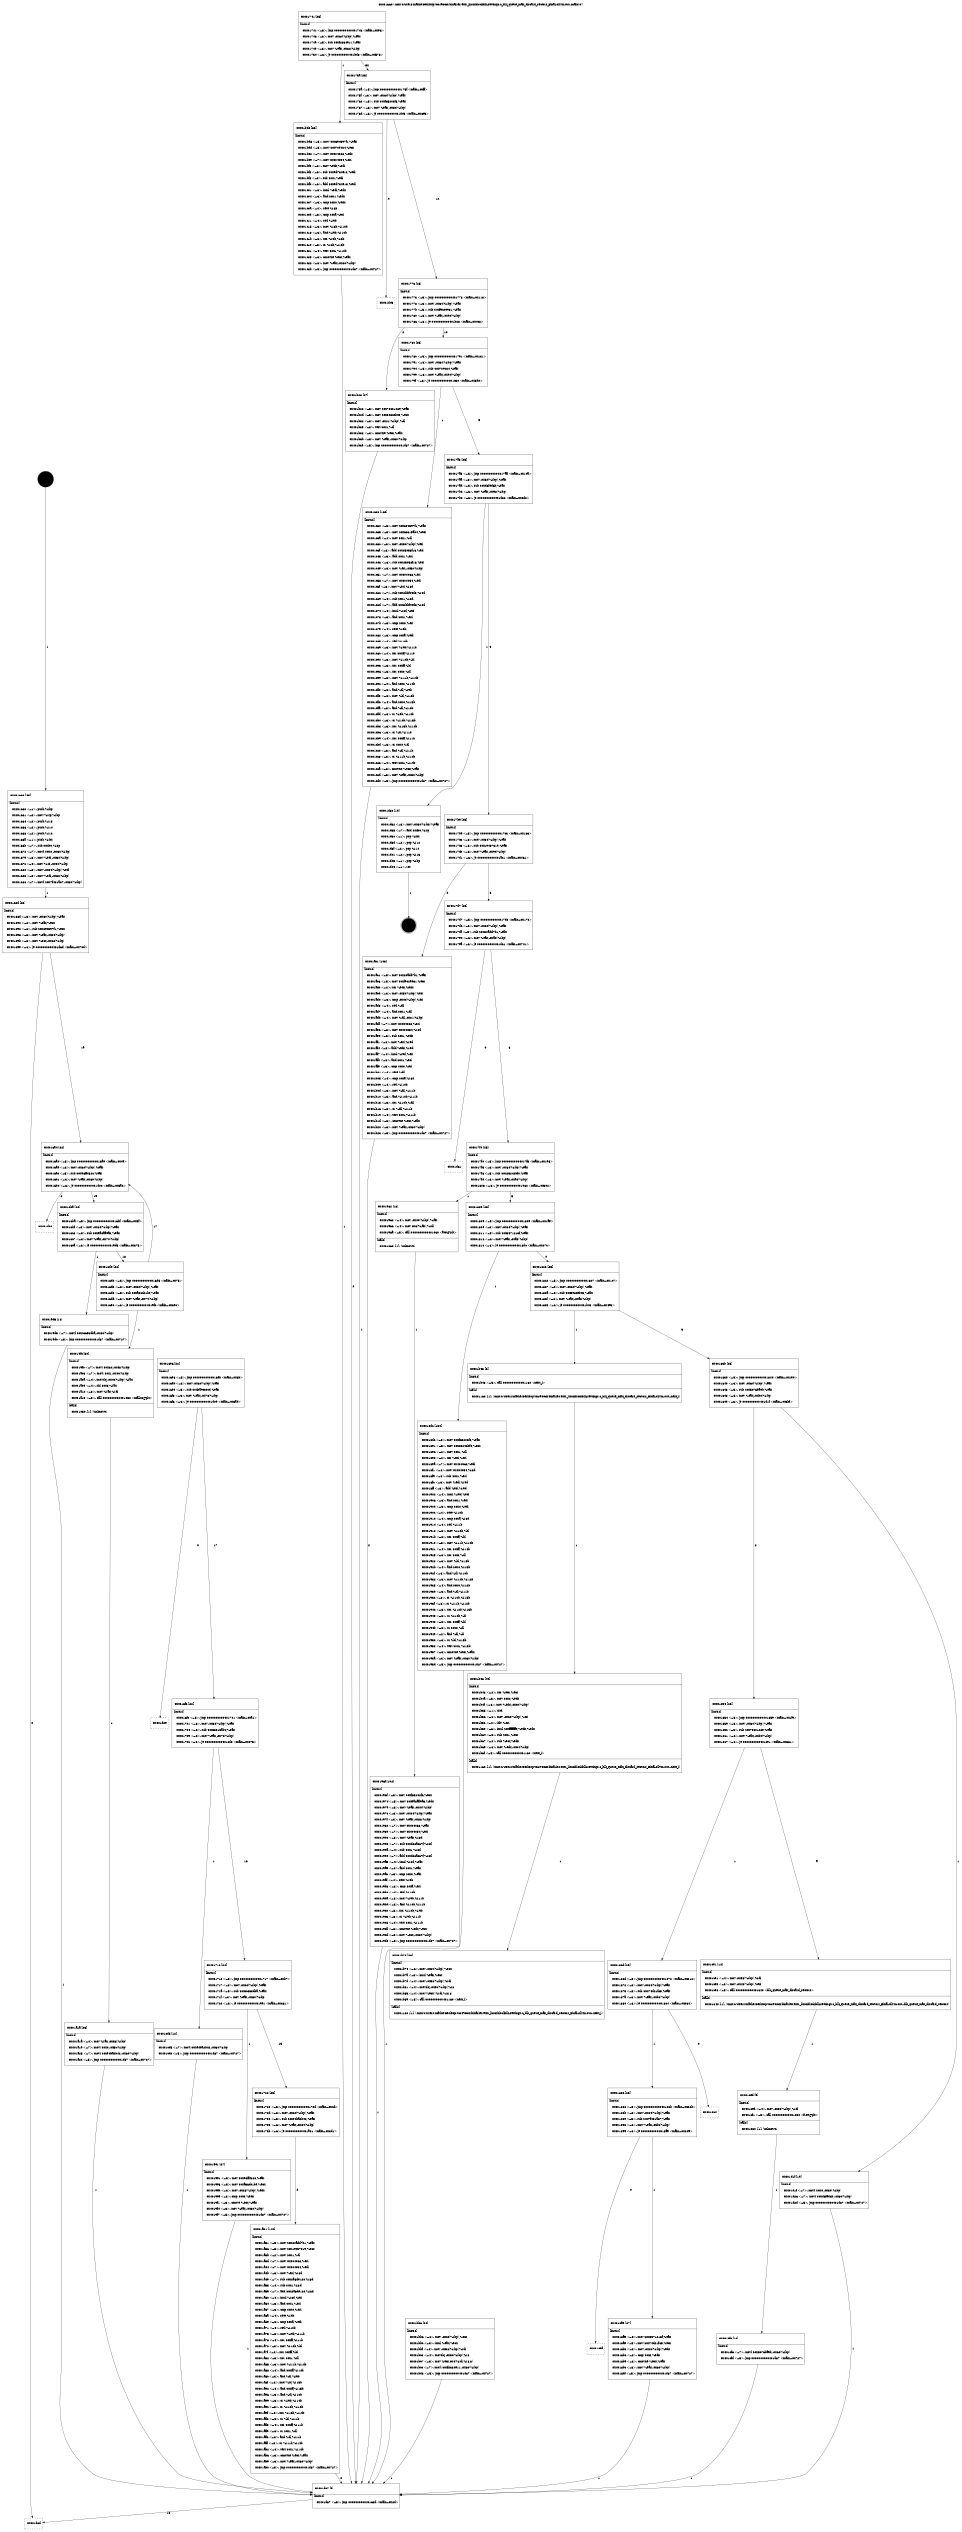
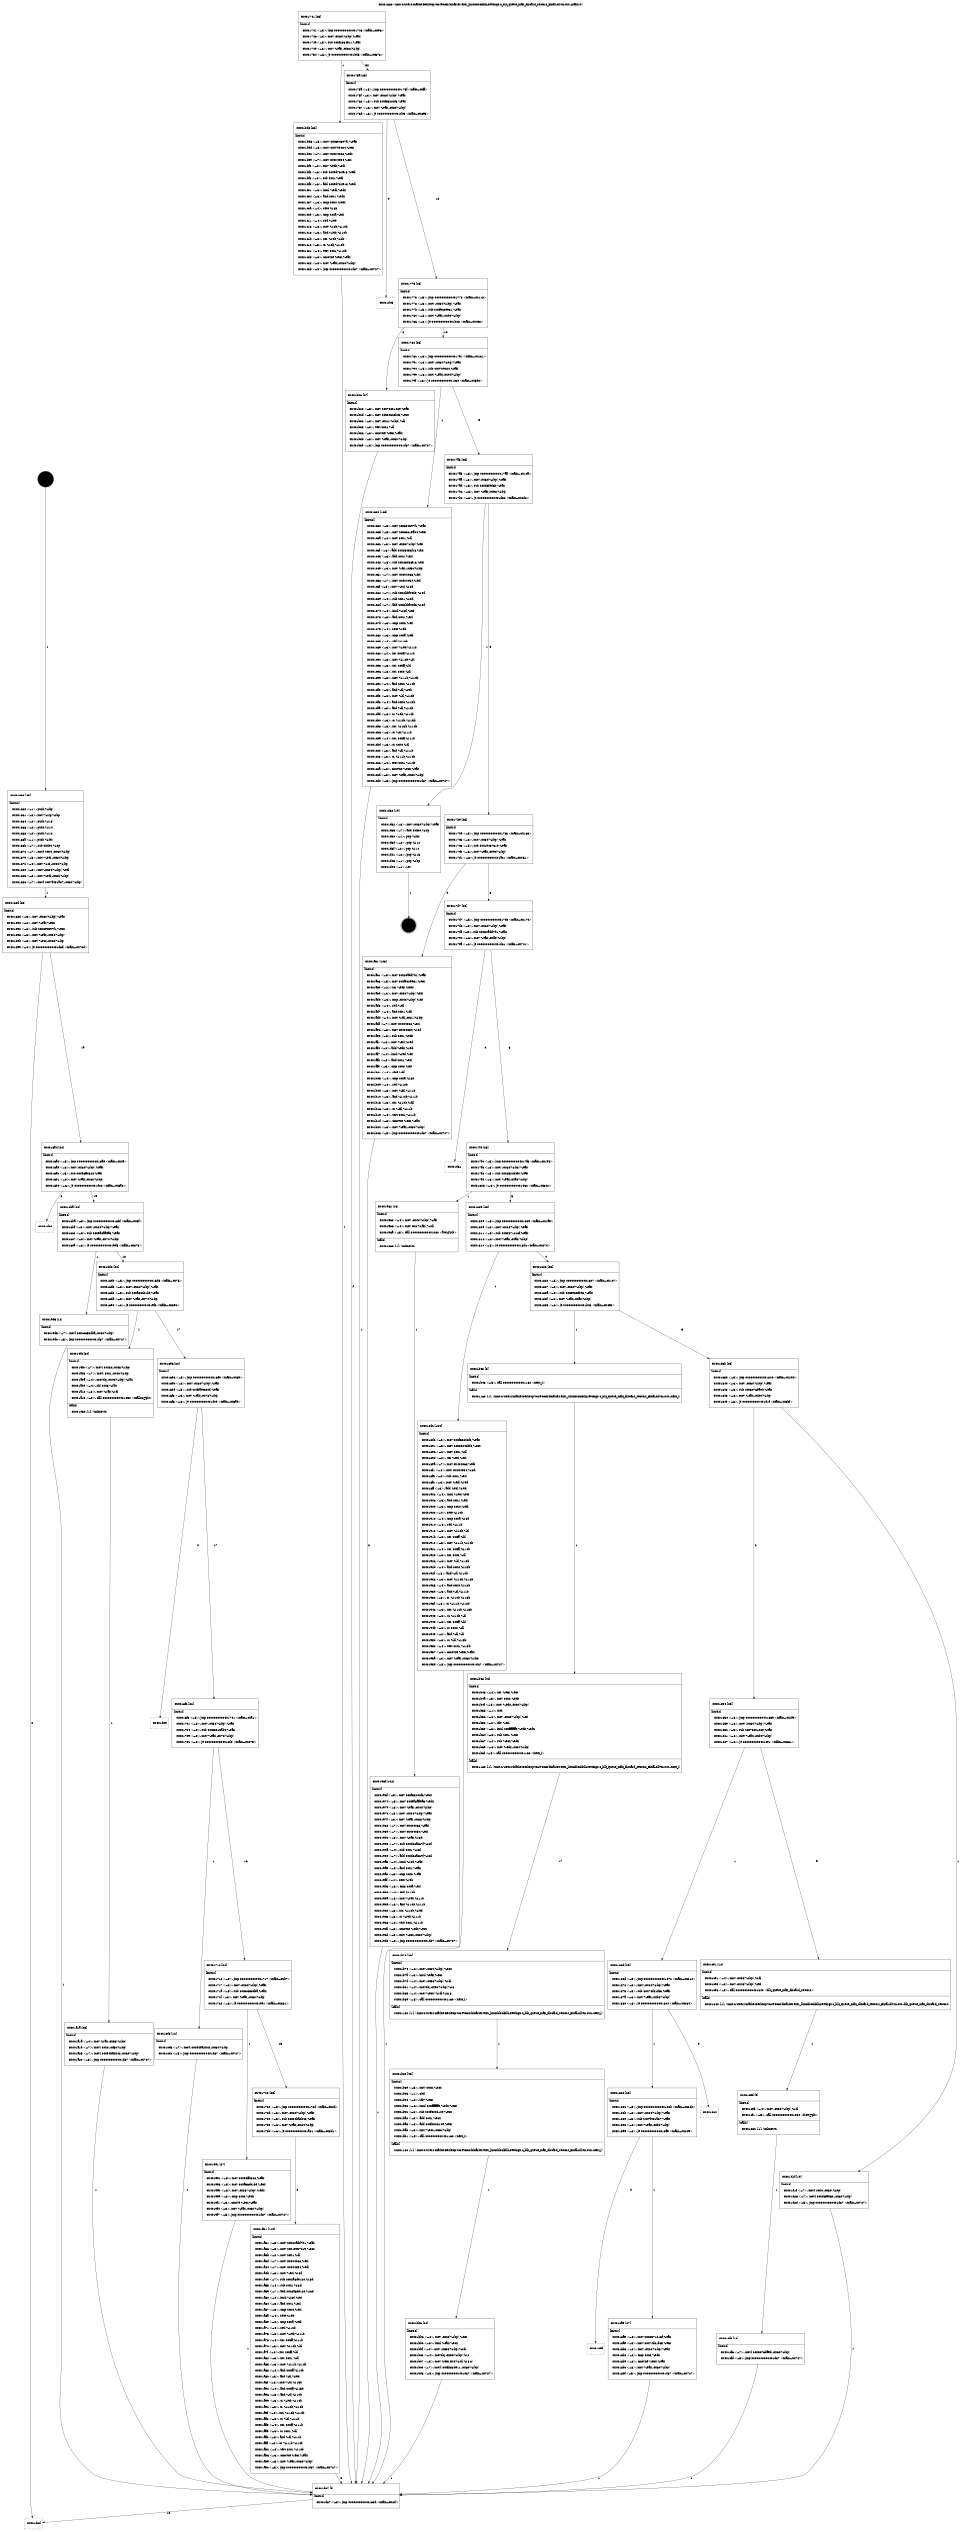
(151, 1220) -> (170, 1334)
(560, 1862) -> (560, 1862)
none -> (497, 2113)
